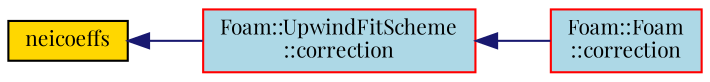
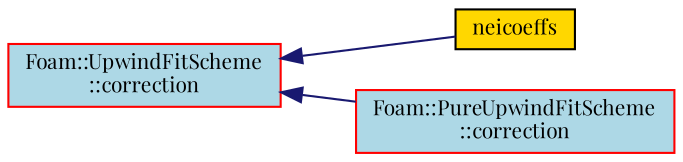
(176, 41) -> (379, 46)
(626, 41) -> (515, 121)
